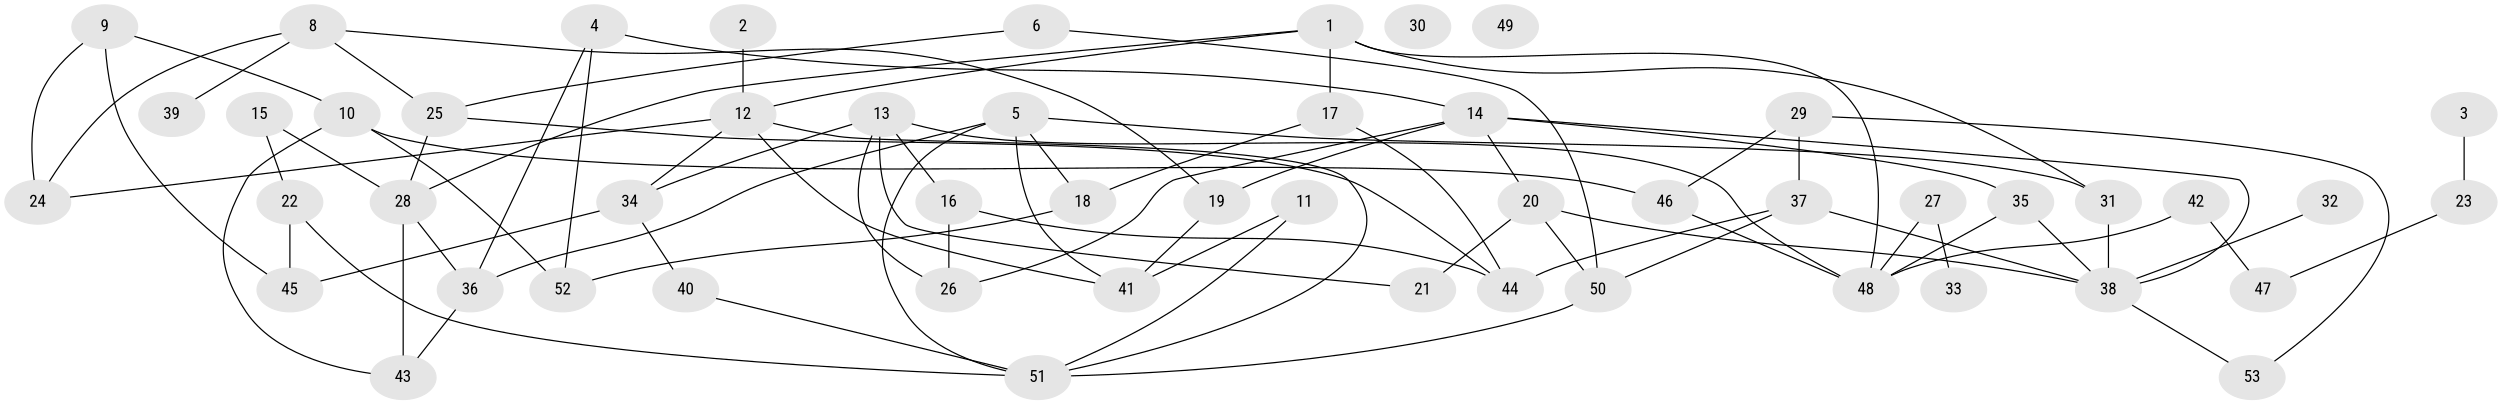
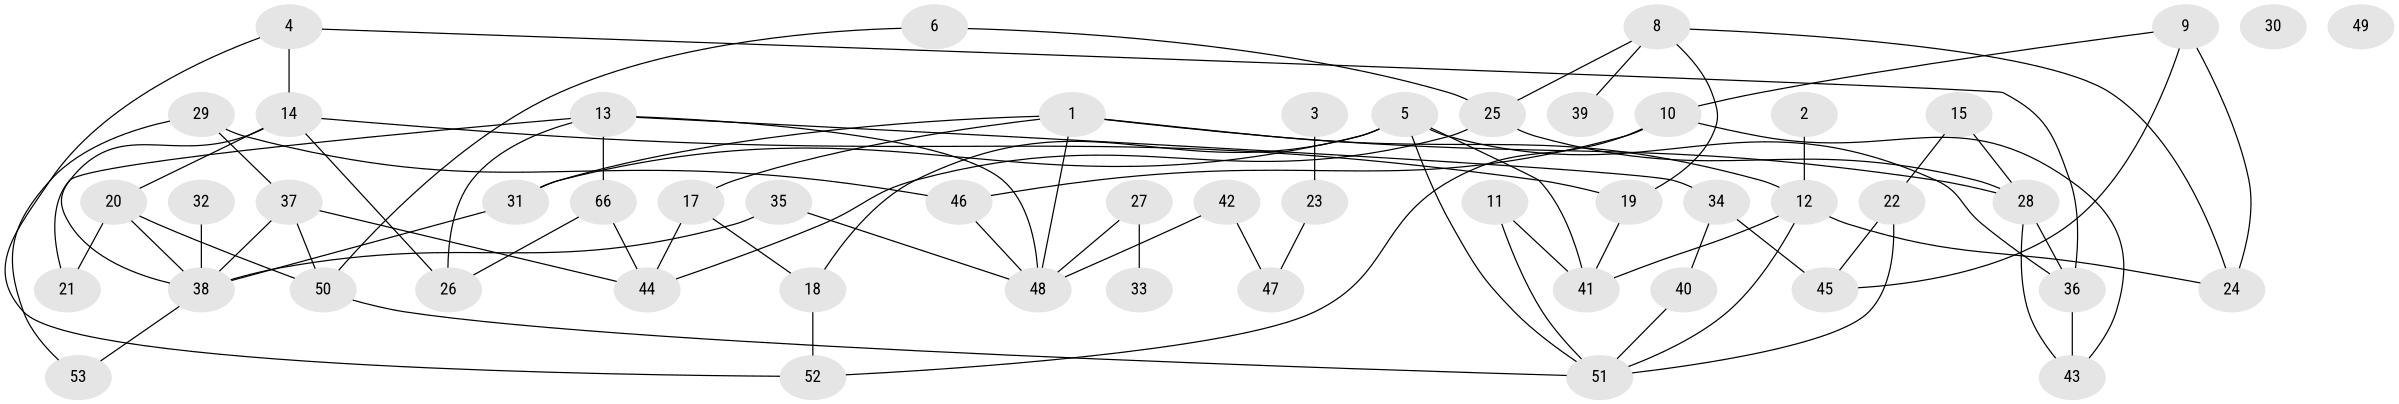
(1753, 144) -> none
(688, 157) -> none
(949, 202) -> (603, 202)
